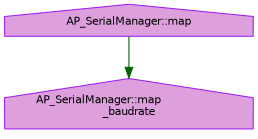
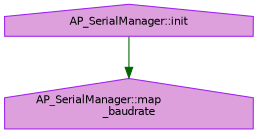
(129, 22) -> (129, 22)
